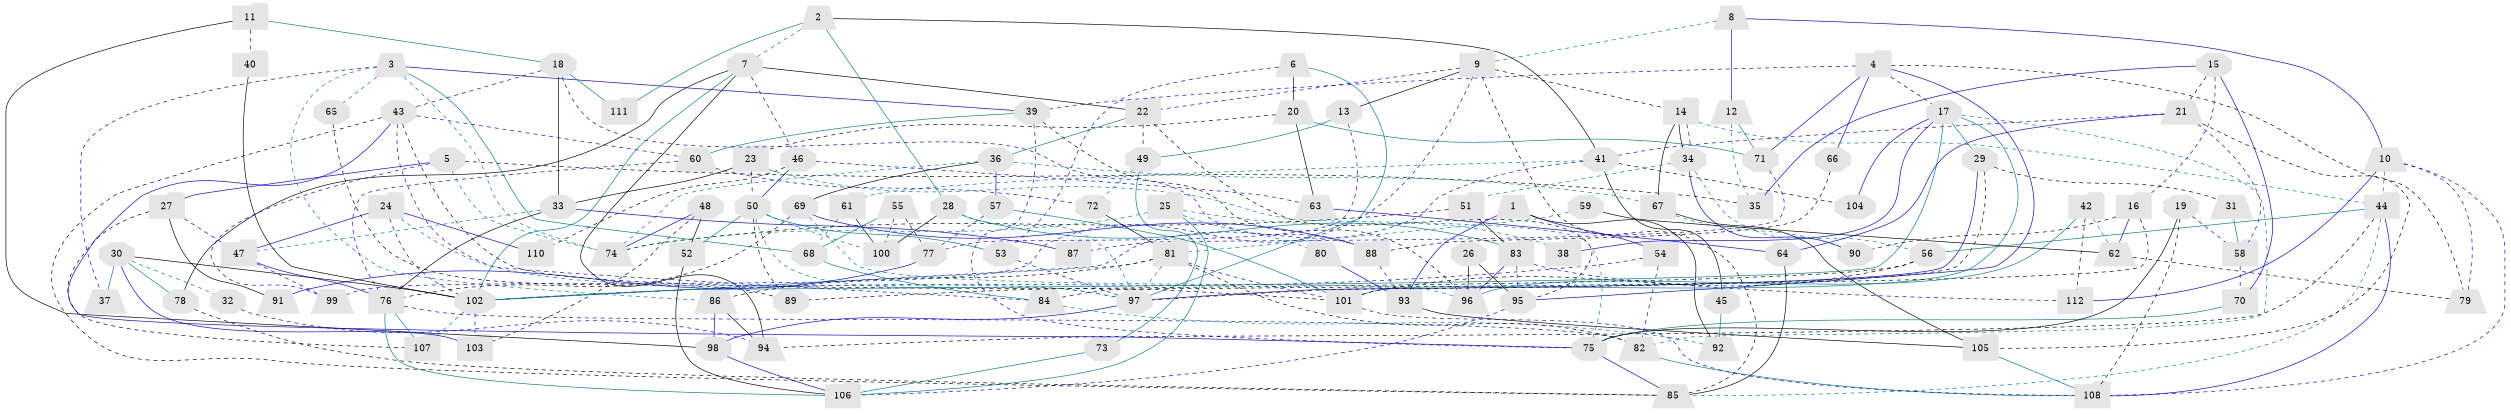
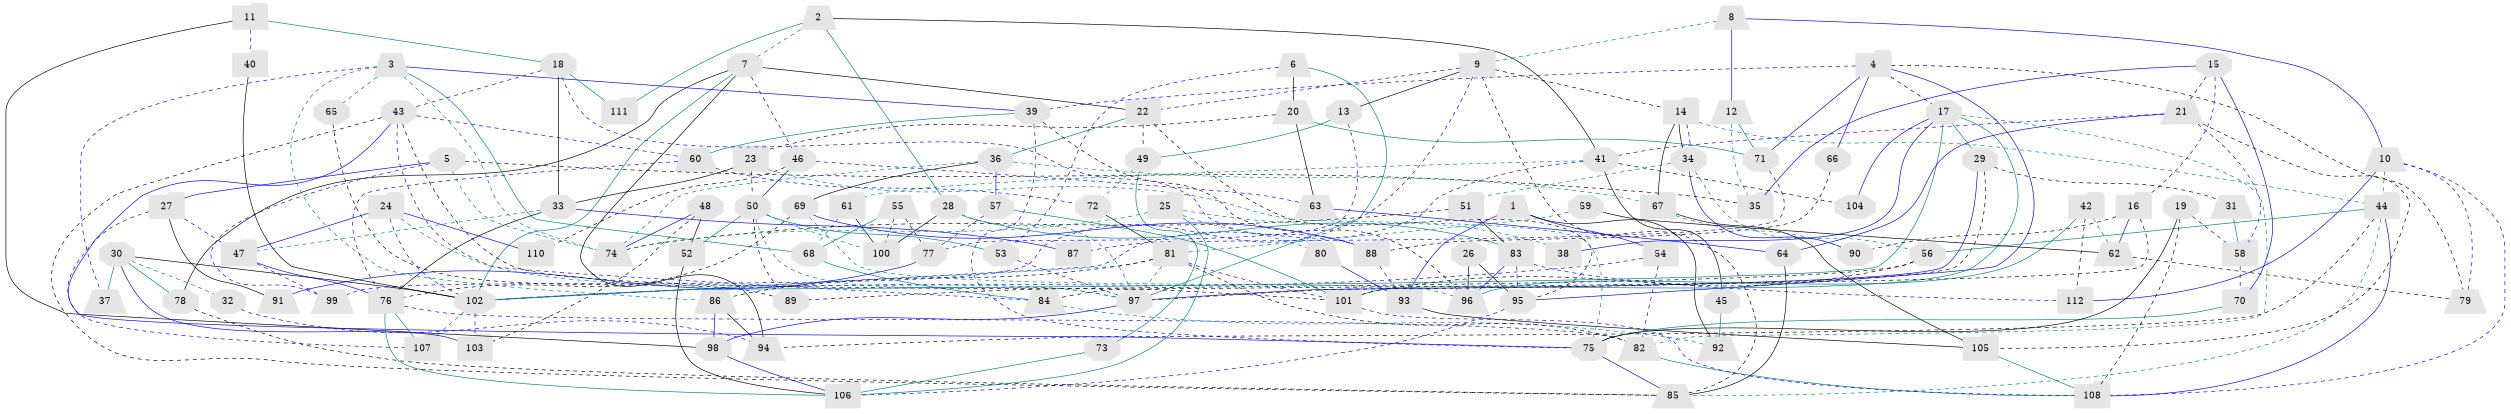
(167, 334) -> (167, 334)
